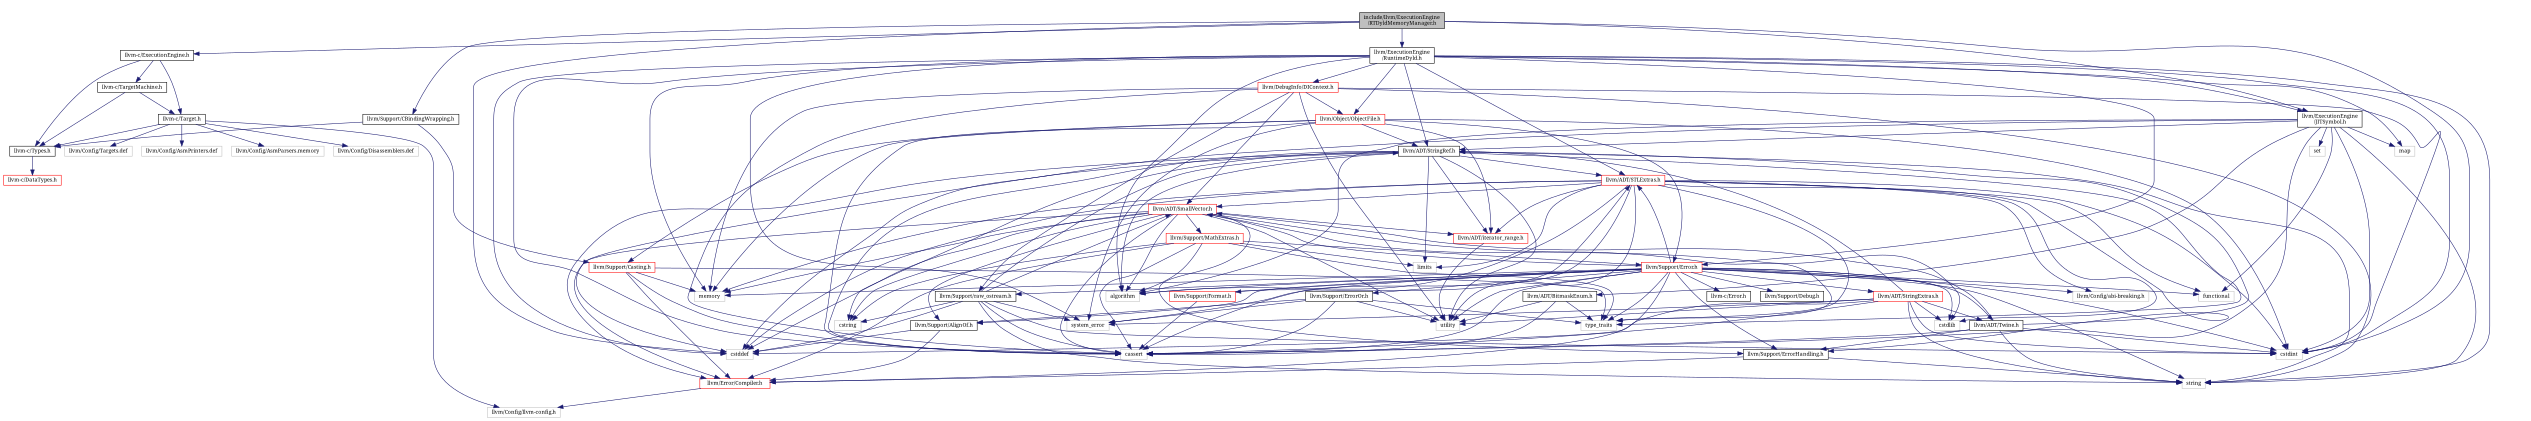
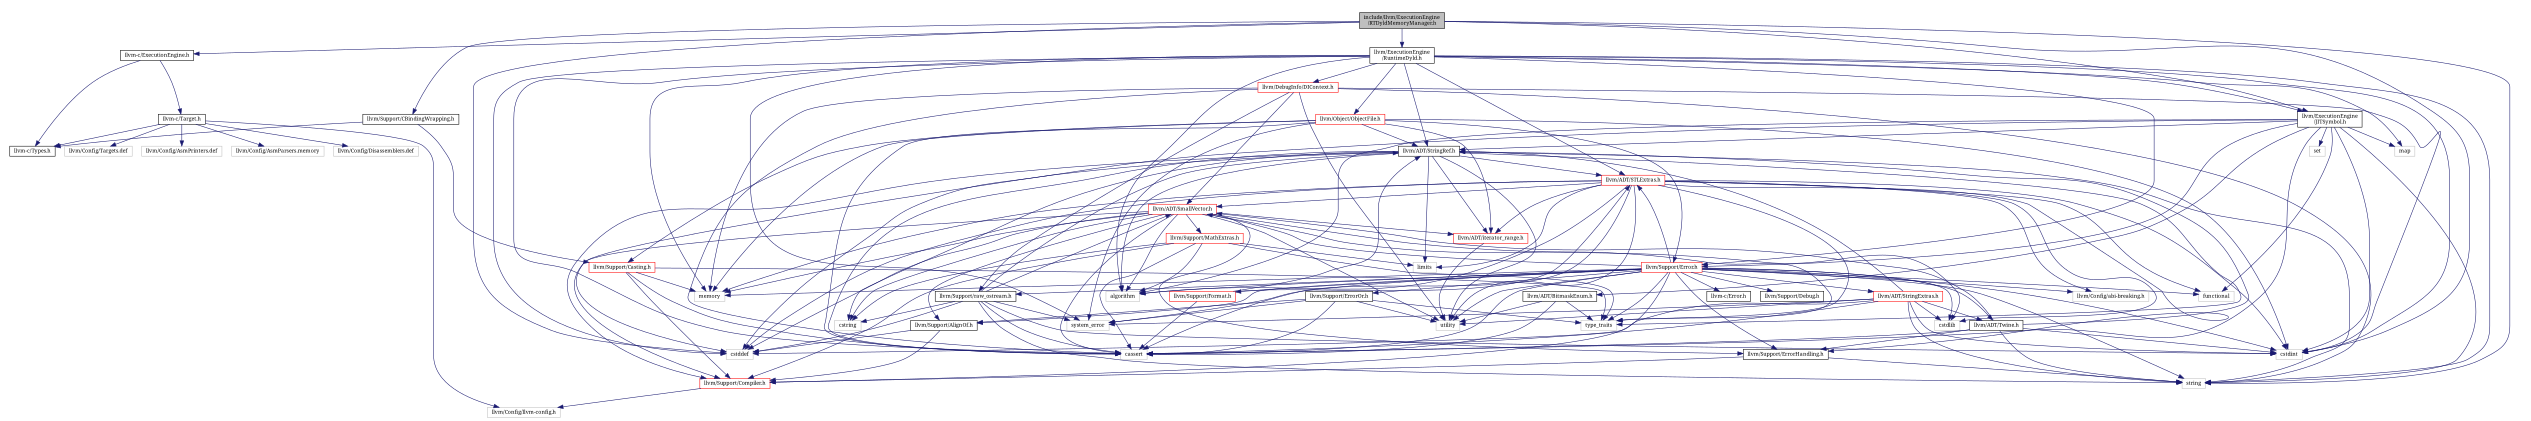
none -> (2219, 42)
(132, 87) -> none
(1322, 102) -> none
(32, 180) -> none
(1538, 259) -> (2021, 247)
none -> (1328, 272)
(735, 383) -> (735, 383)
